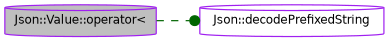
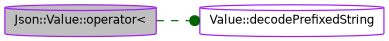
(292, 21) -> (292, 21)
